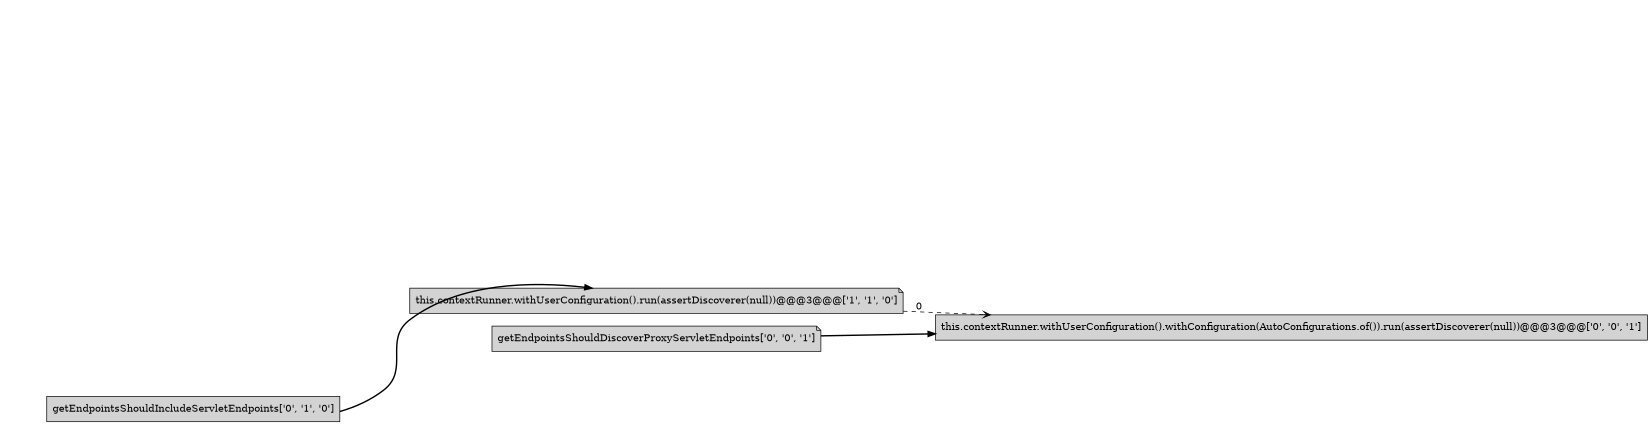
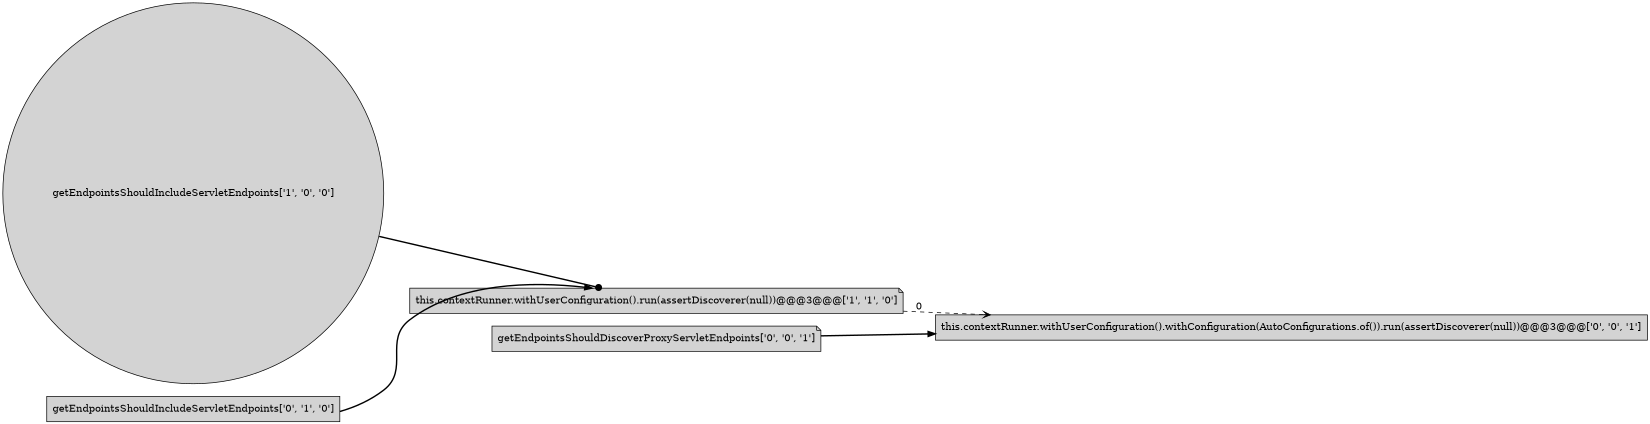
none -> (193, 193)
